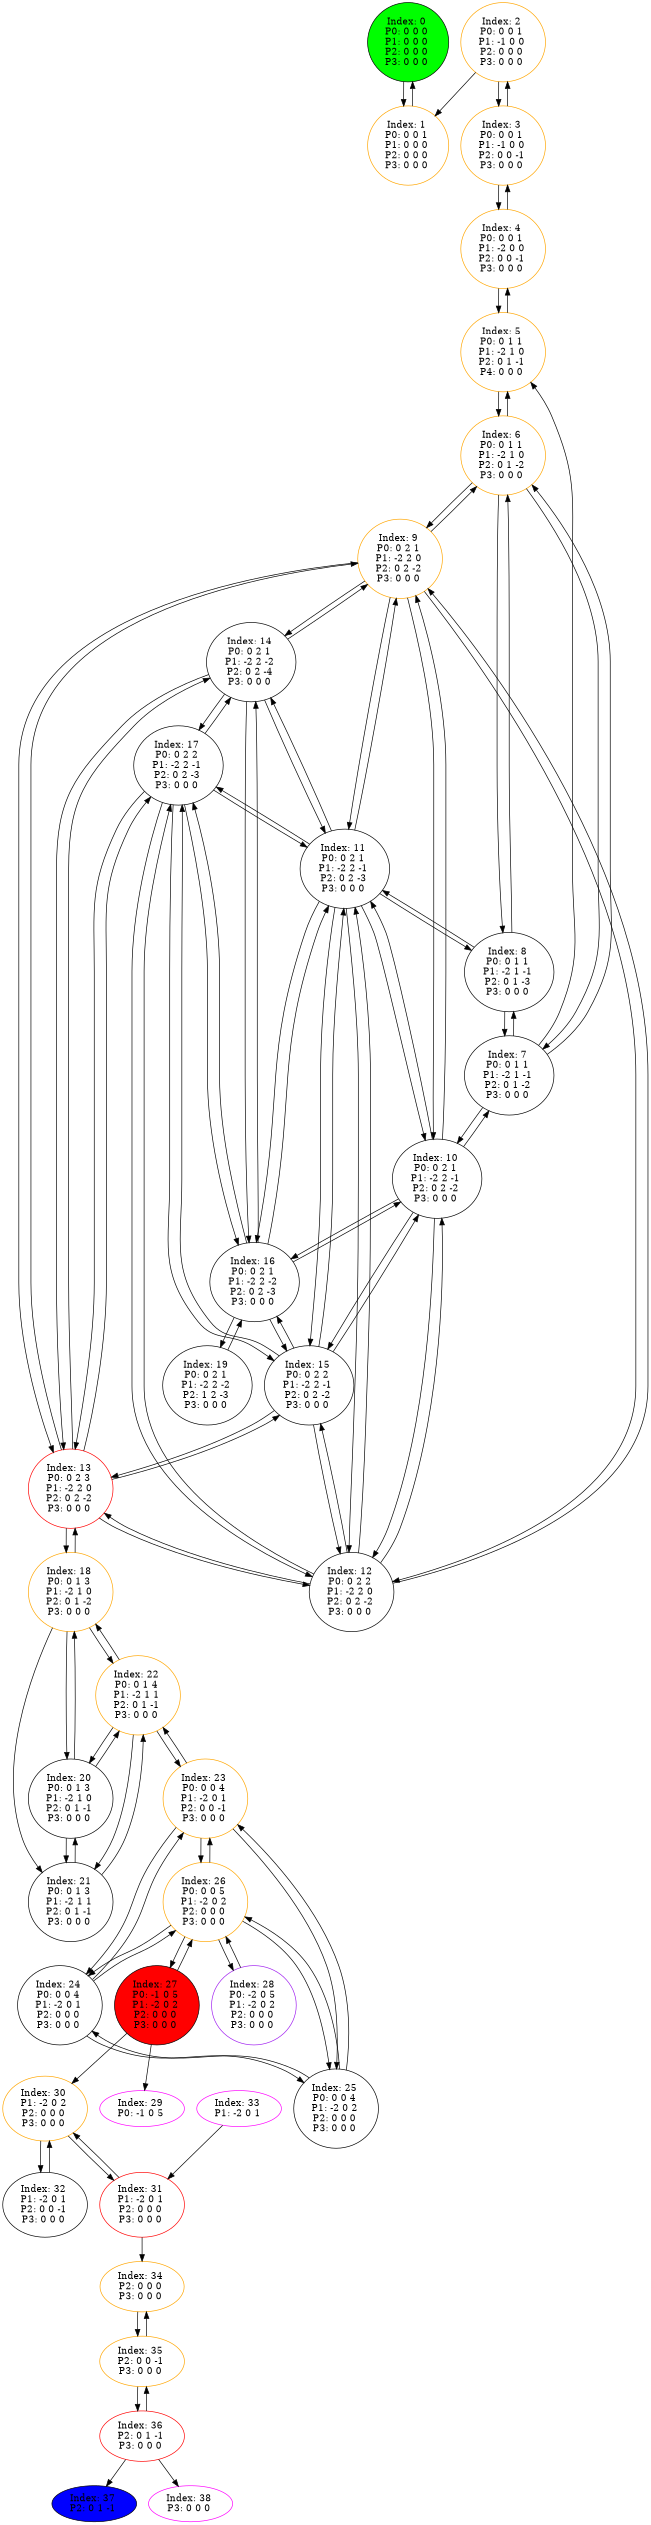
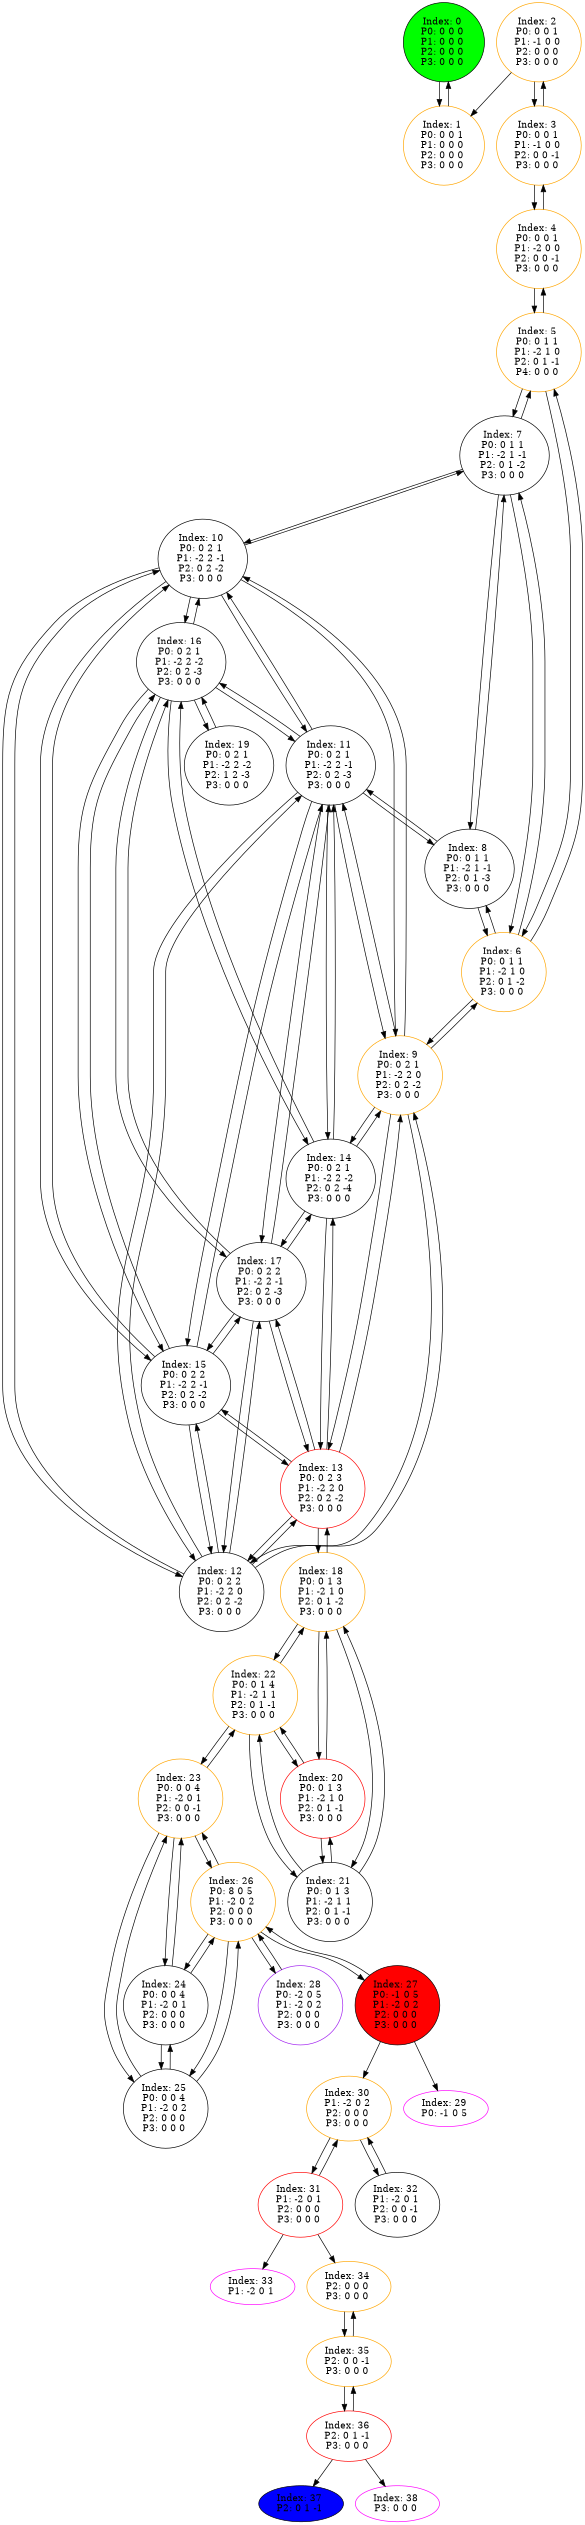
none -> (519, 399)
none -> (383, 1752)
(71, 1799) -> (323, 1799)
(205, 1902) -> (233, 1902)
(198, 2150) -> (275, 2249)
